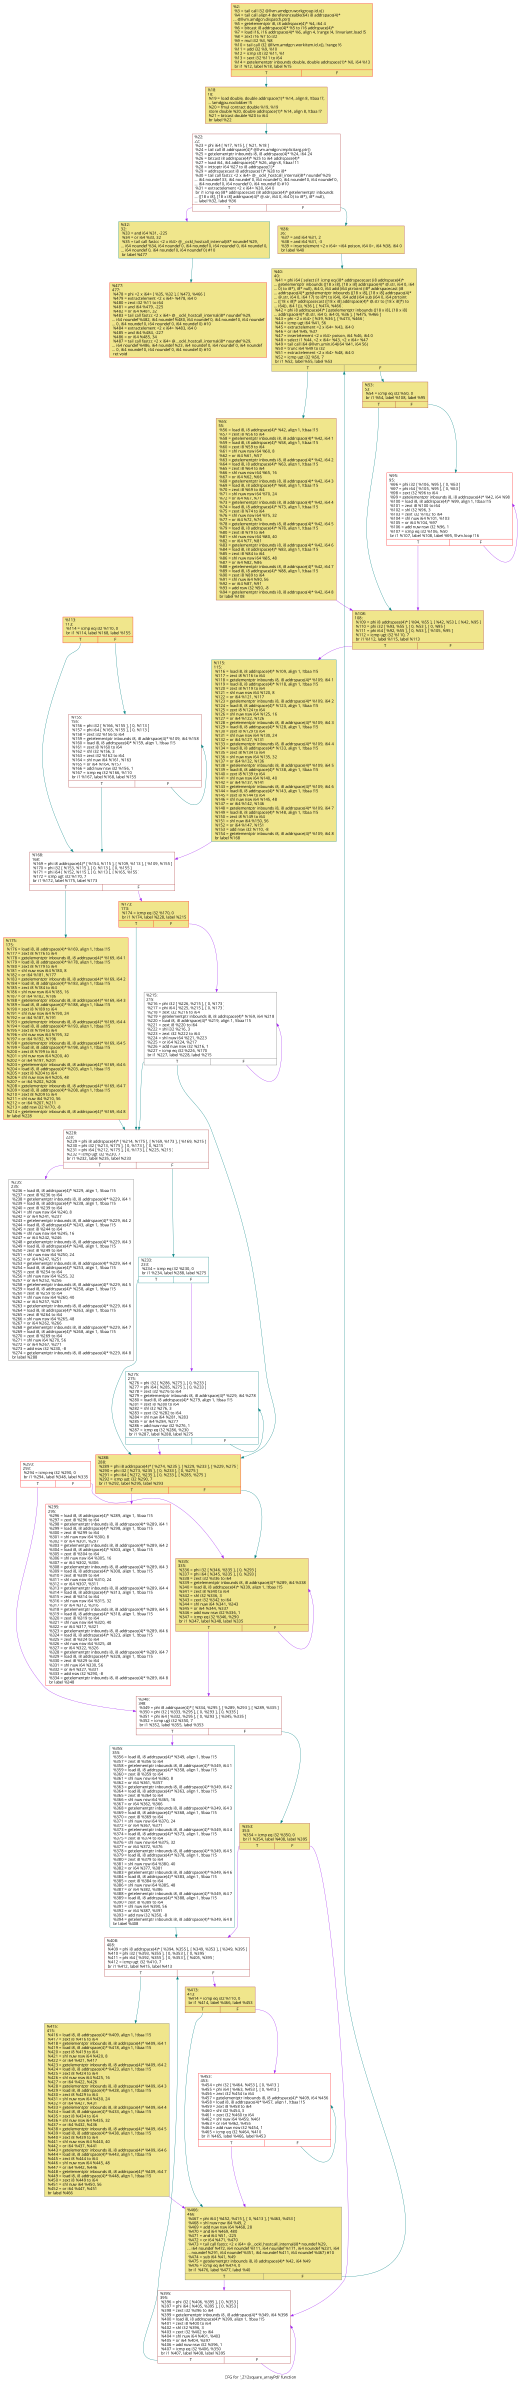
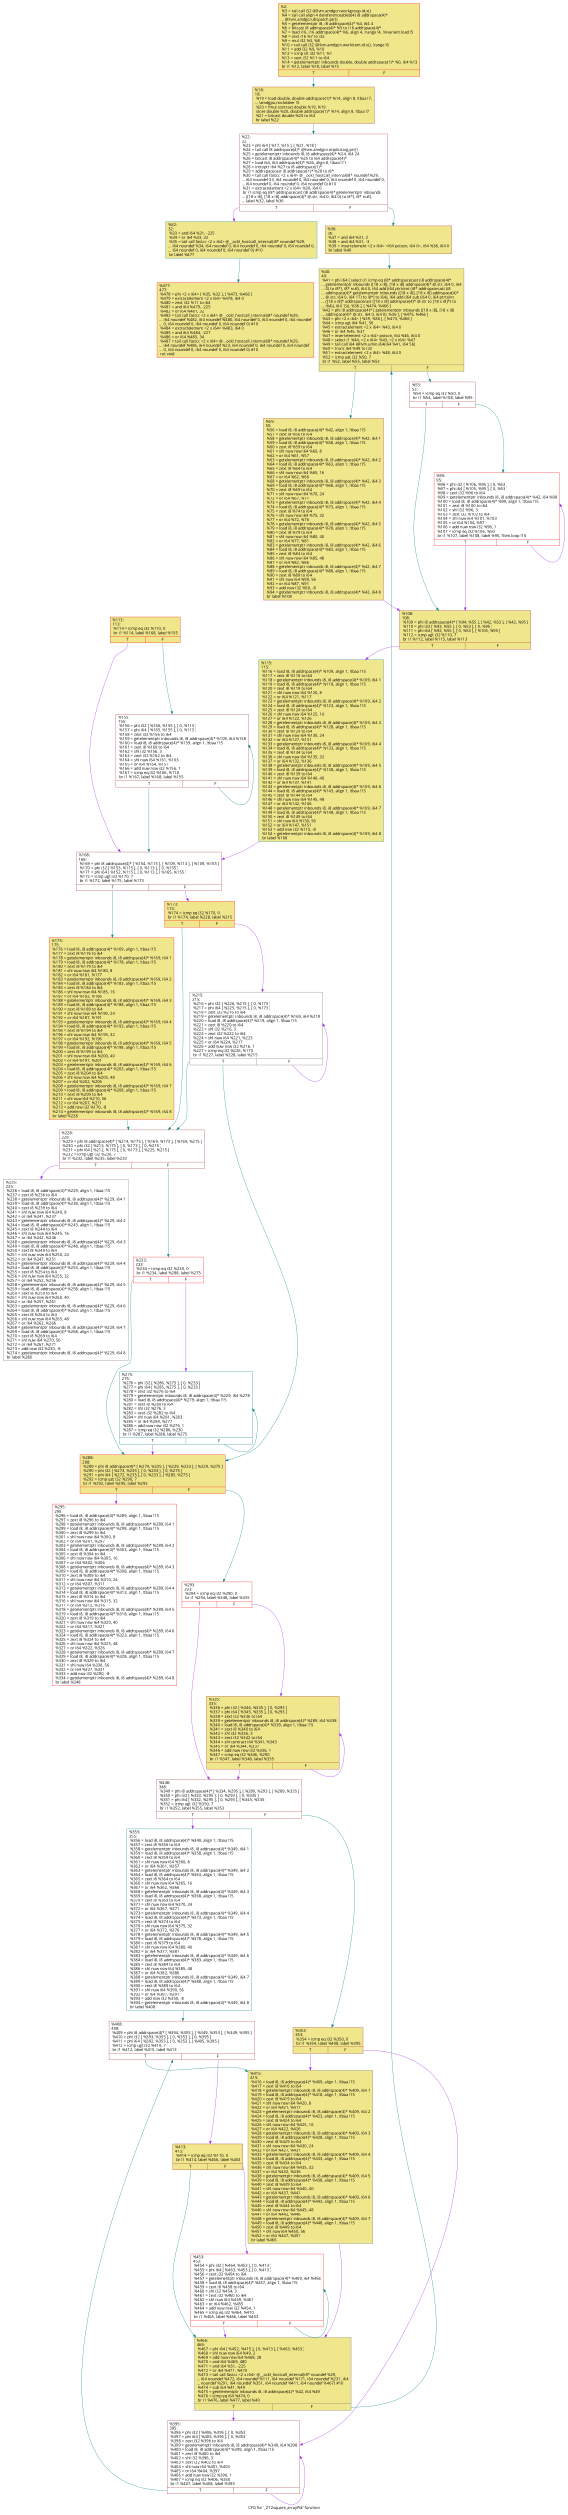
(395, 395) -> (442, 395)
(43, 744) -> (90, 744)
(174, 1270) -> (168, 1270)
(262, 1517) -> (242, 1531)
(208, 1604) -> (243, 1742)
(238, 1892) -> (310, 2061)
